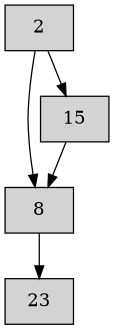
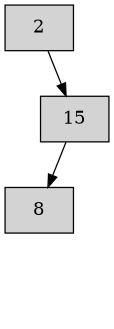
(28, 113) -> none
(39, 301) -> none
